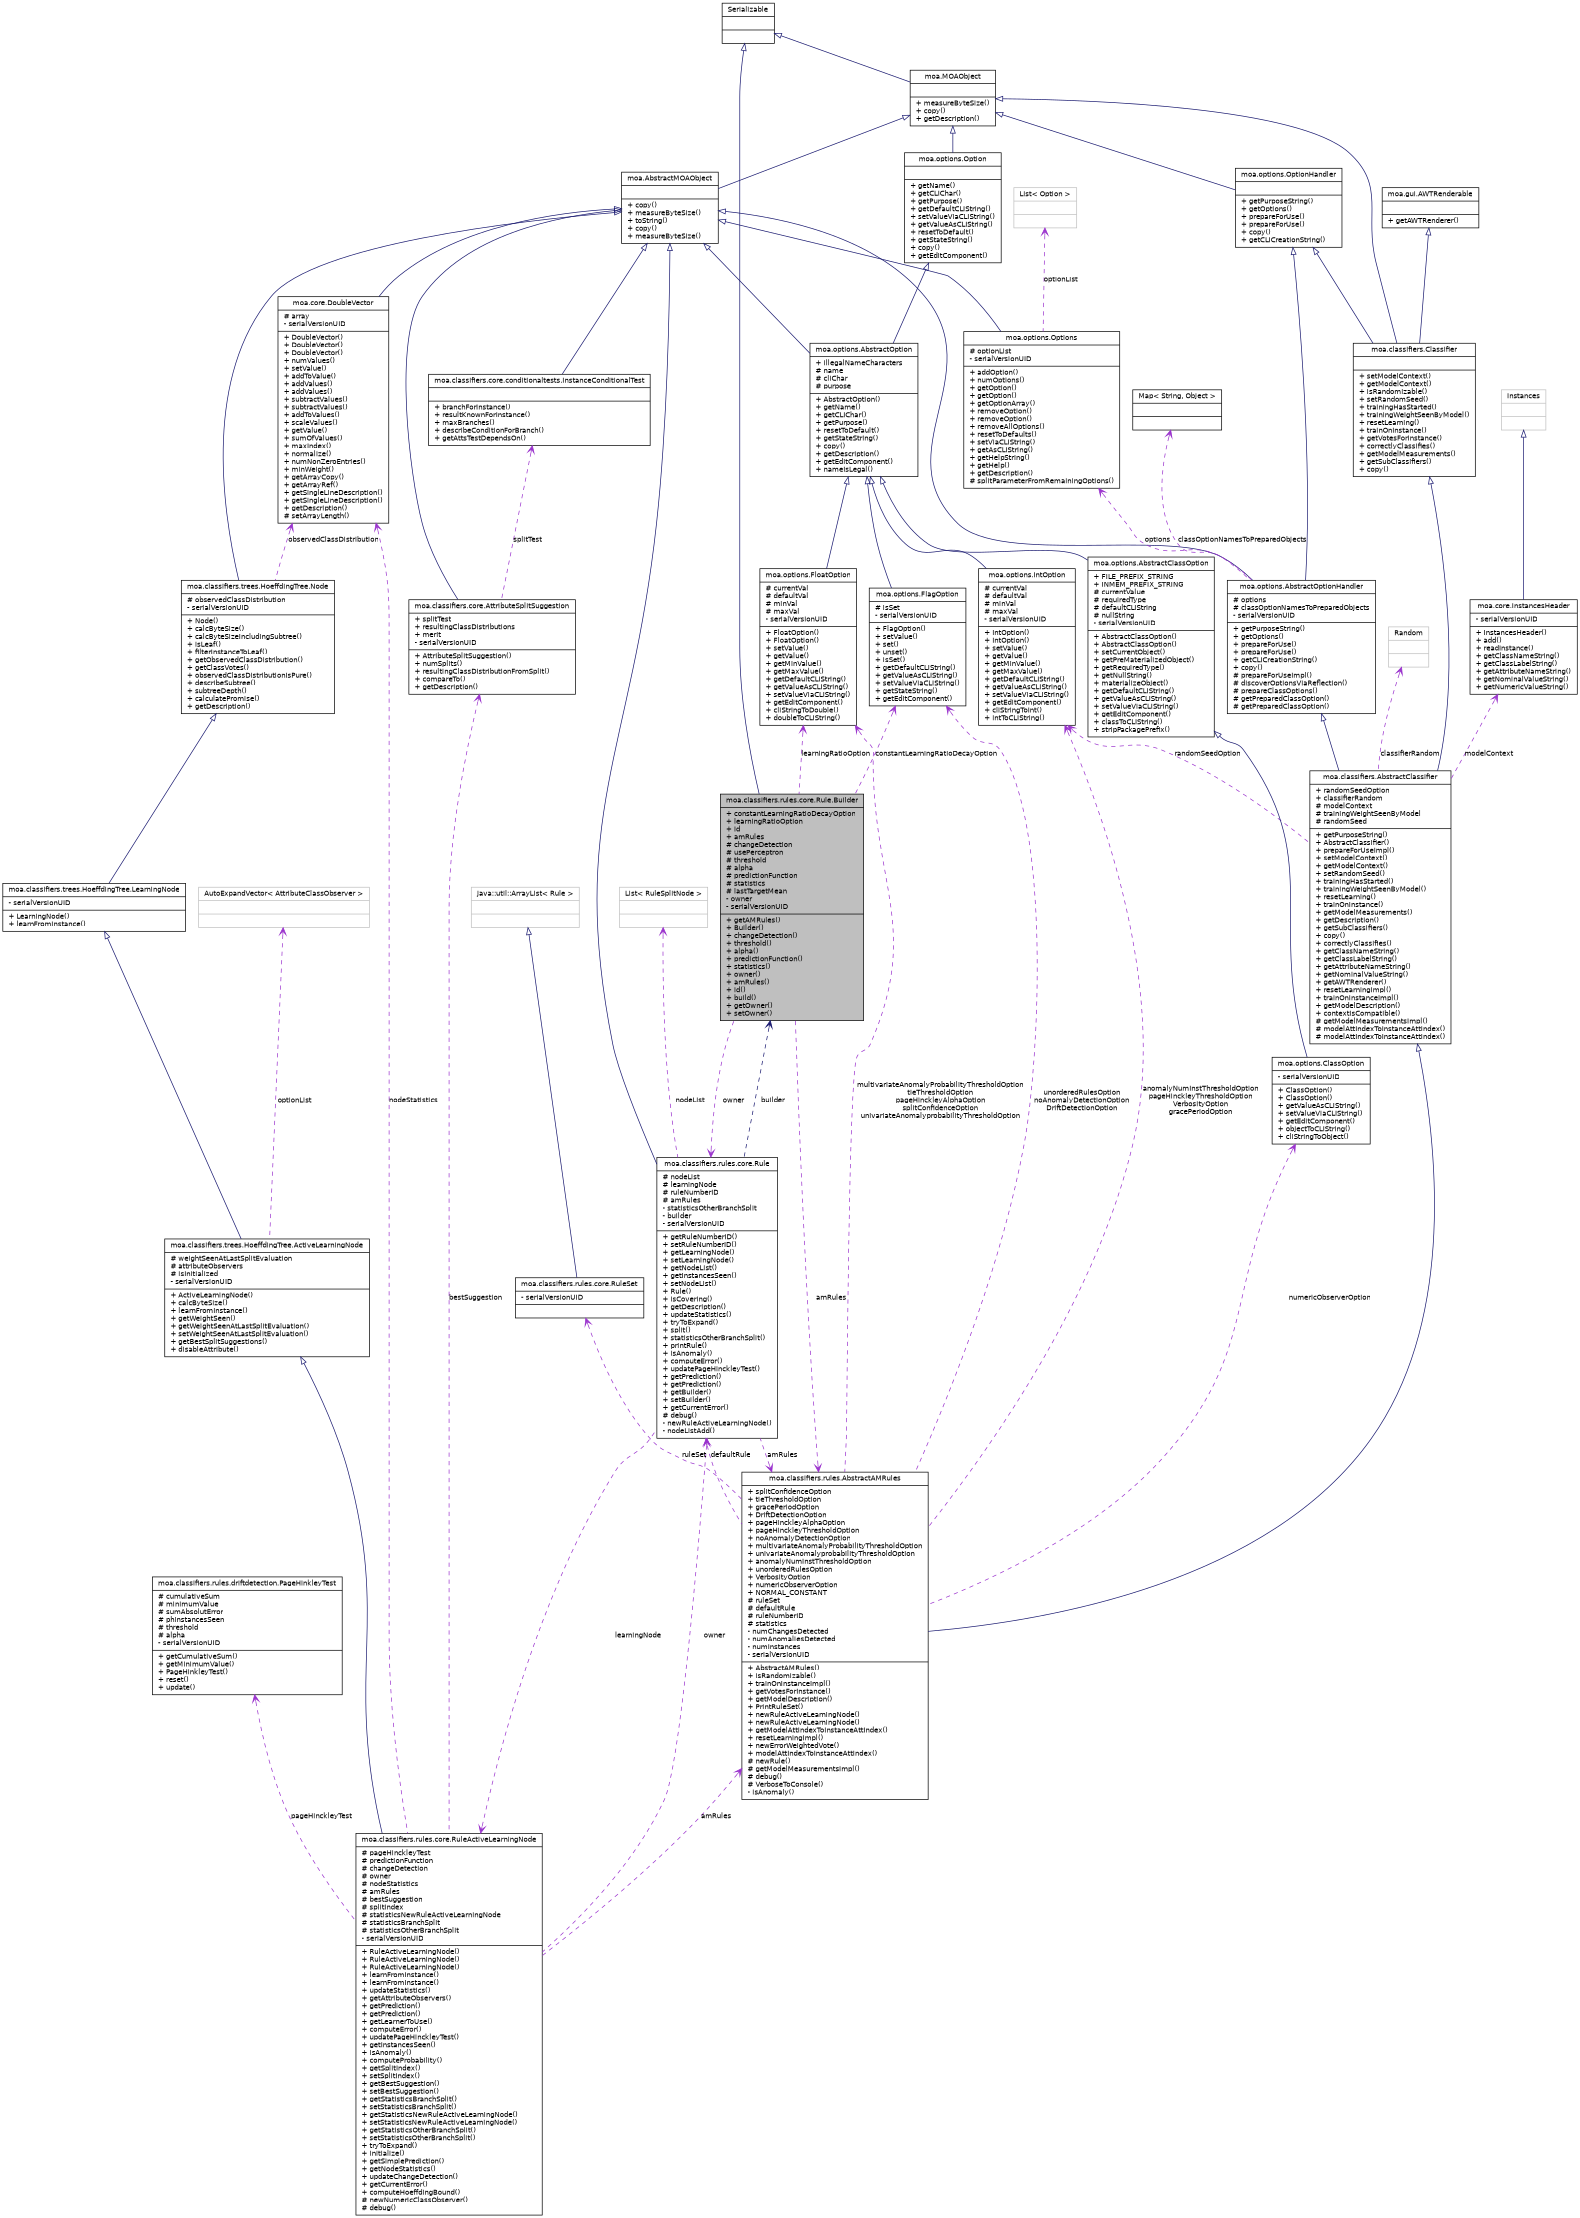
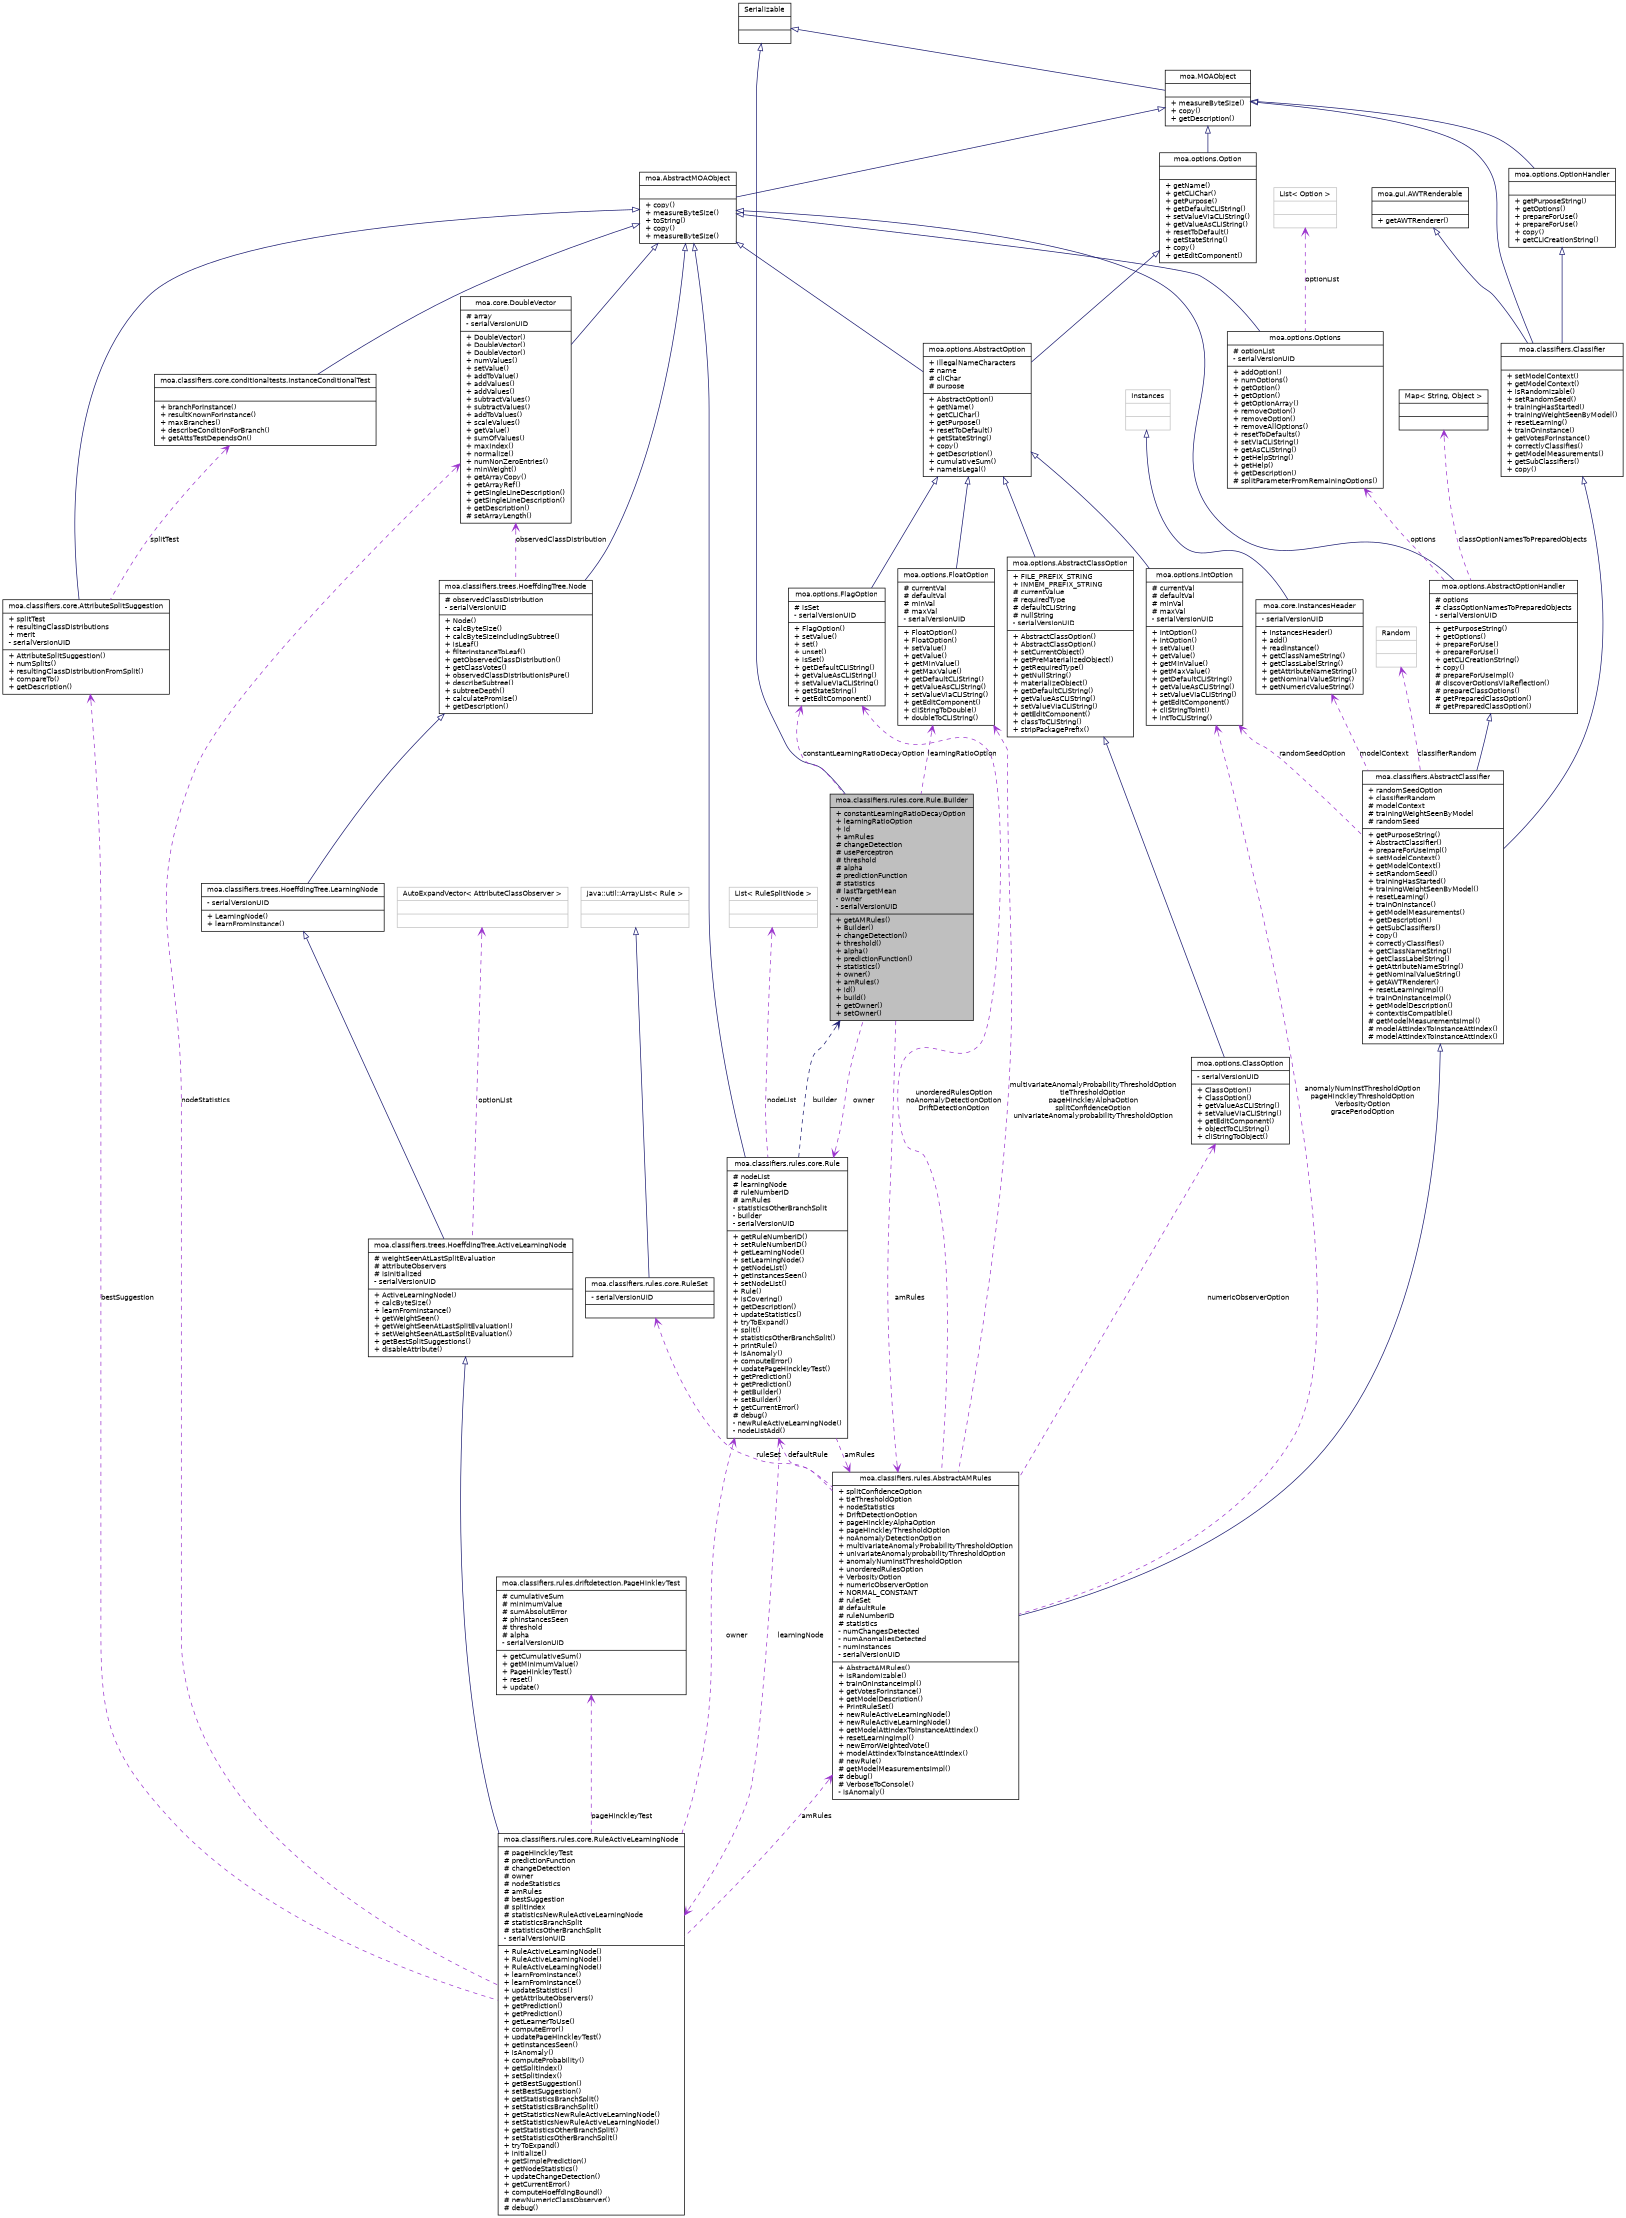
(1305, 417) -> none
(854, 462) -> (963, 462)
(784, 1507) -> (867, 1507)
